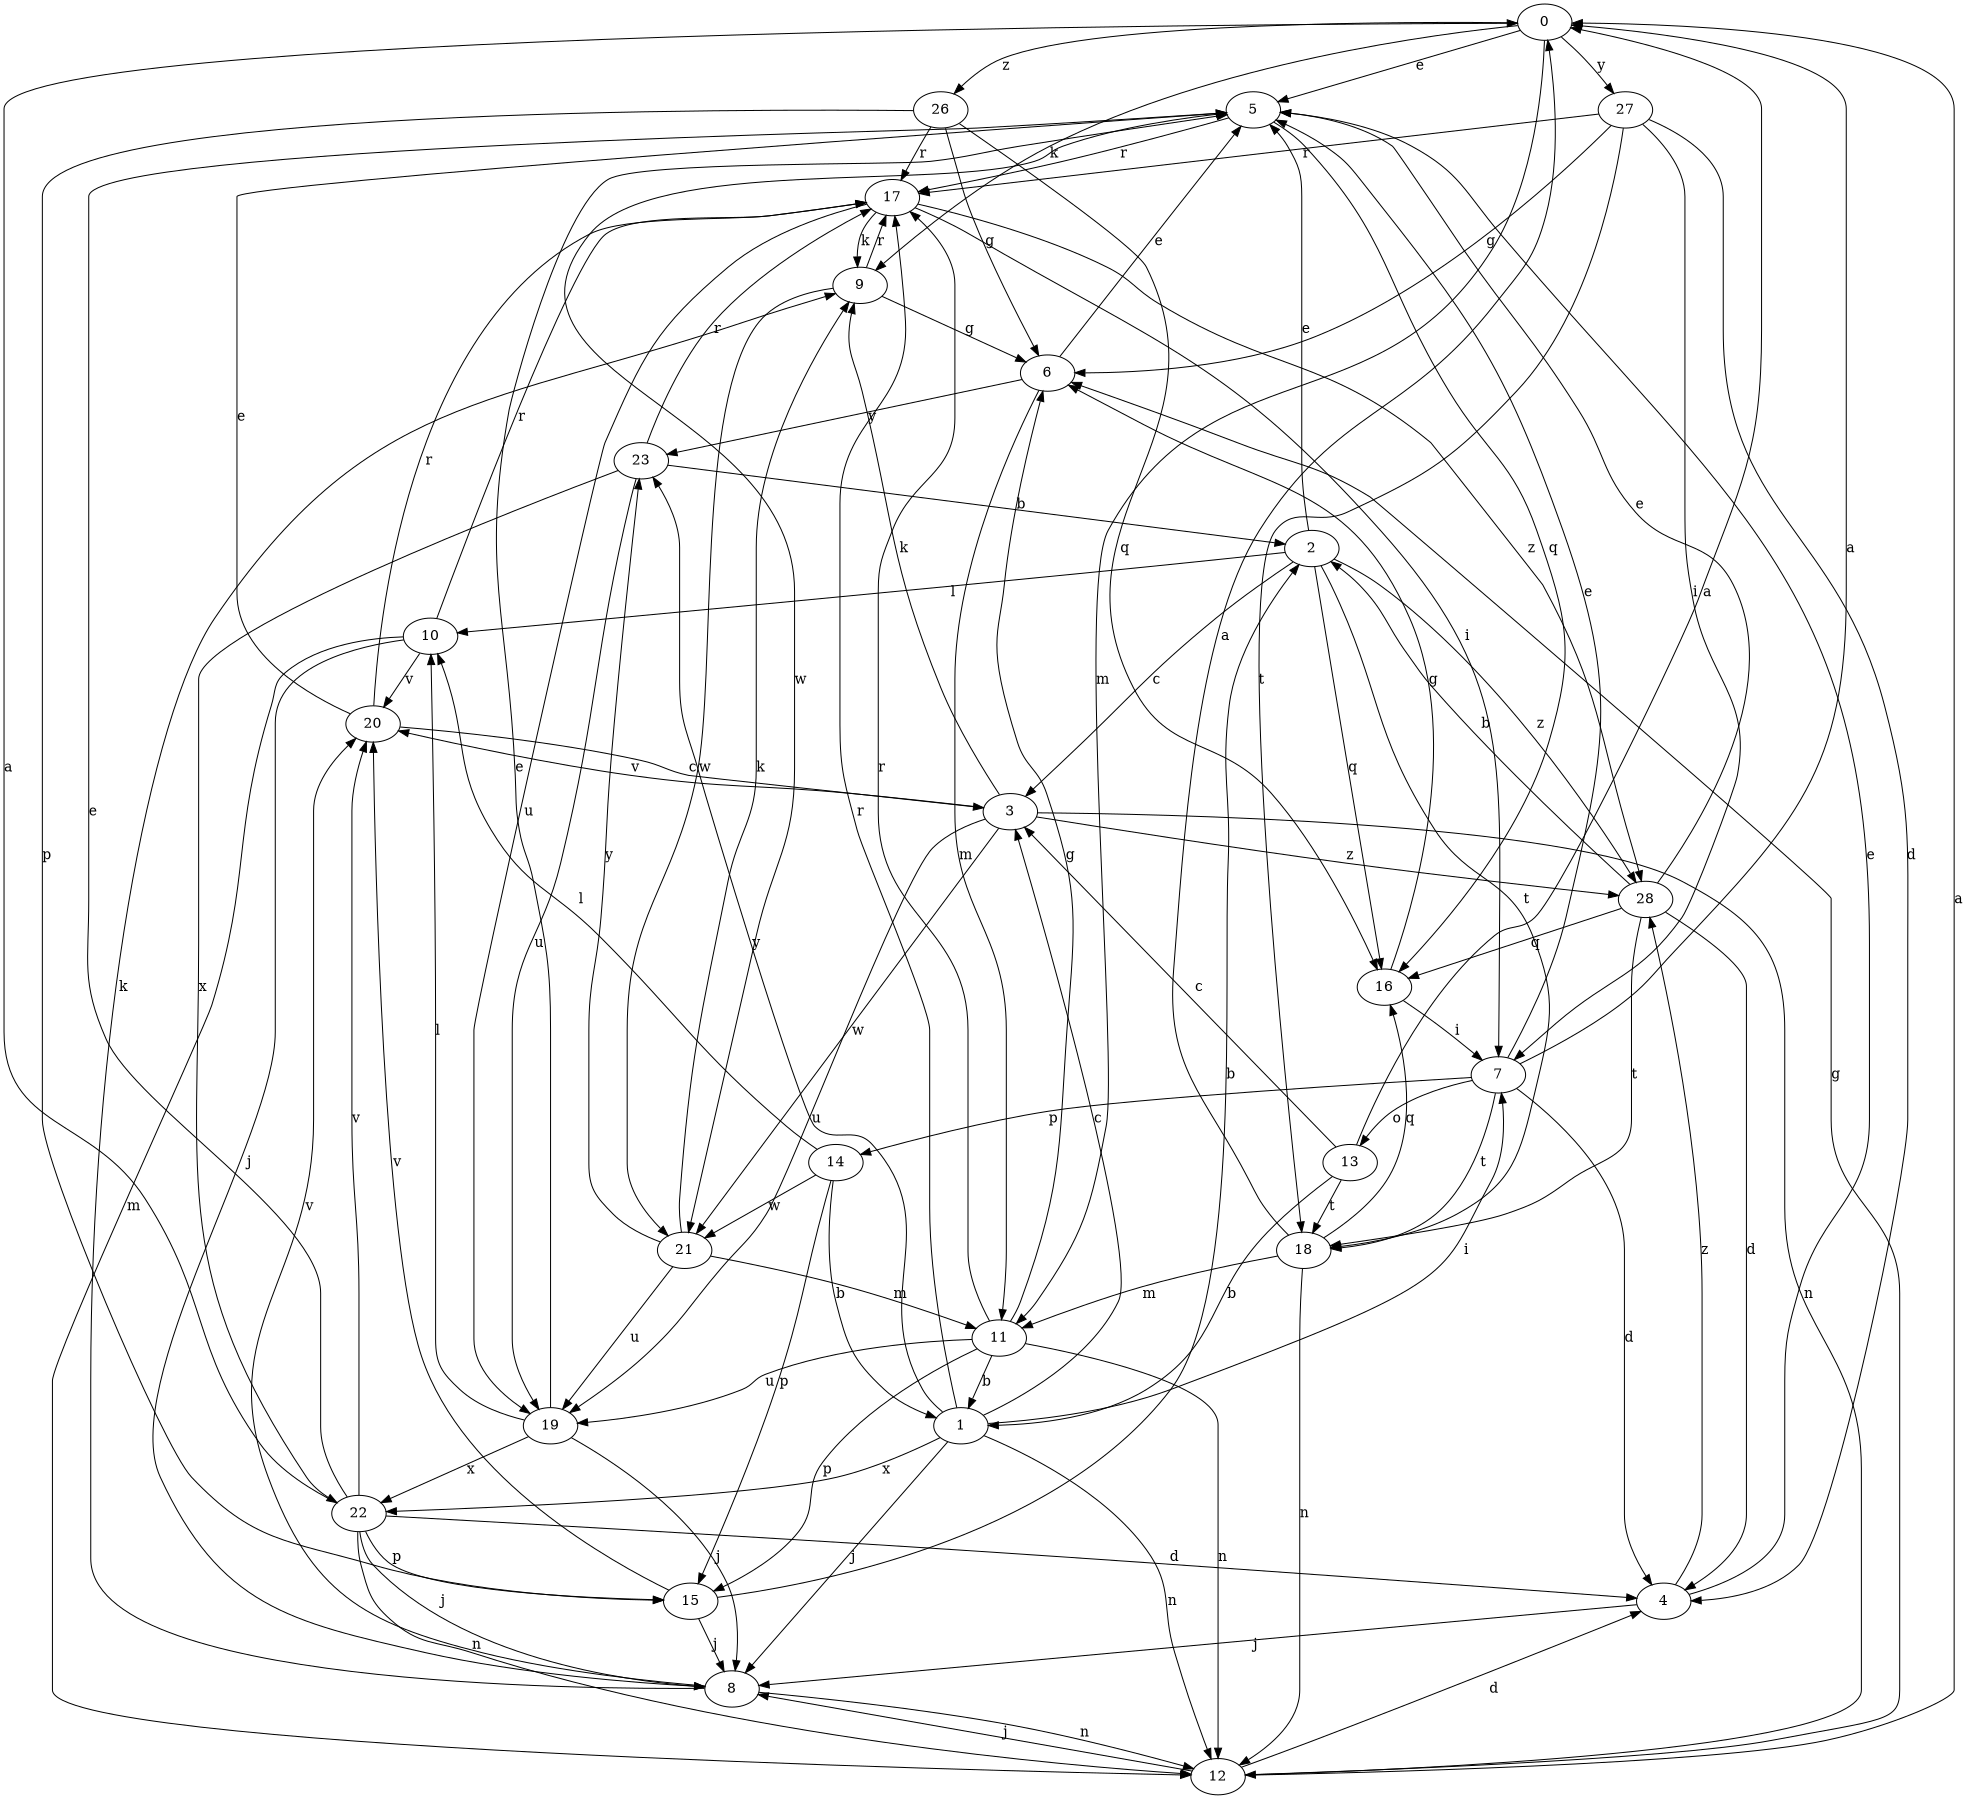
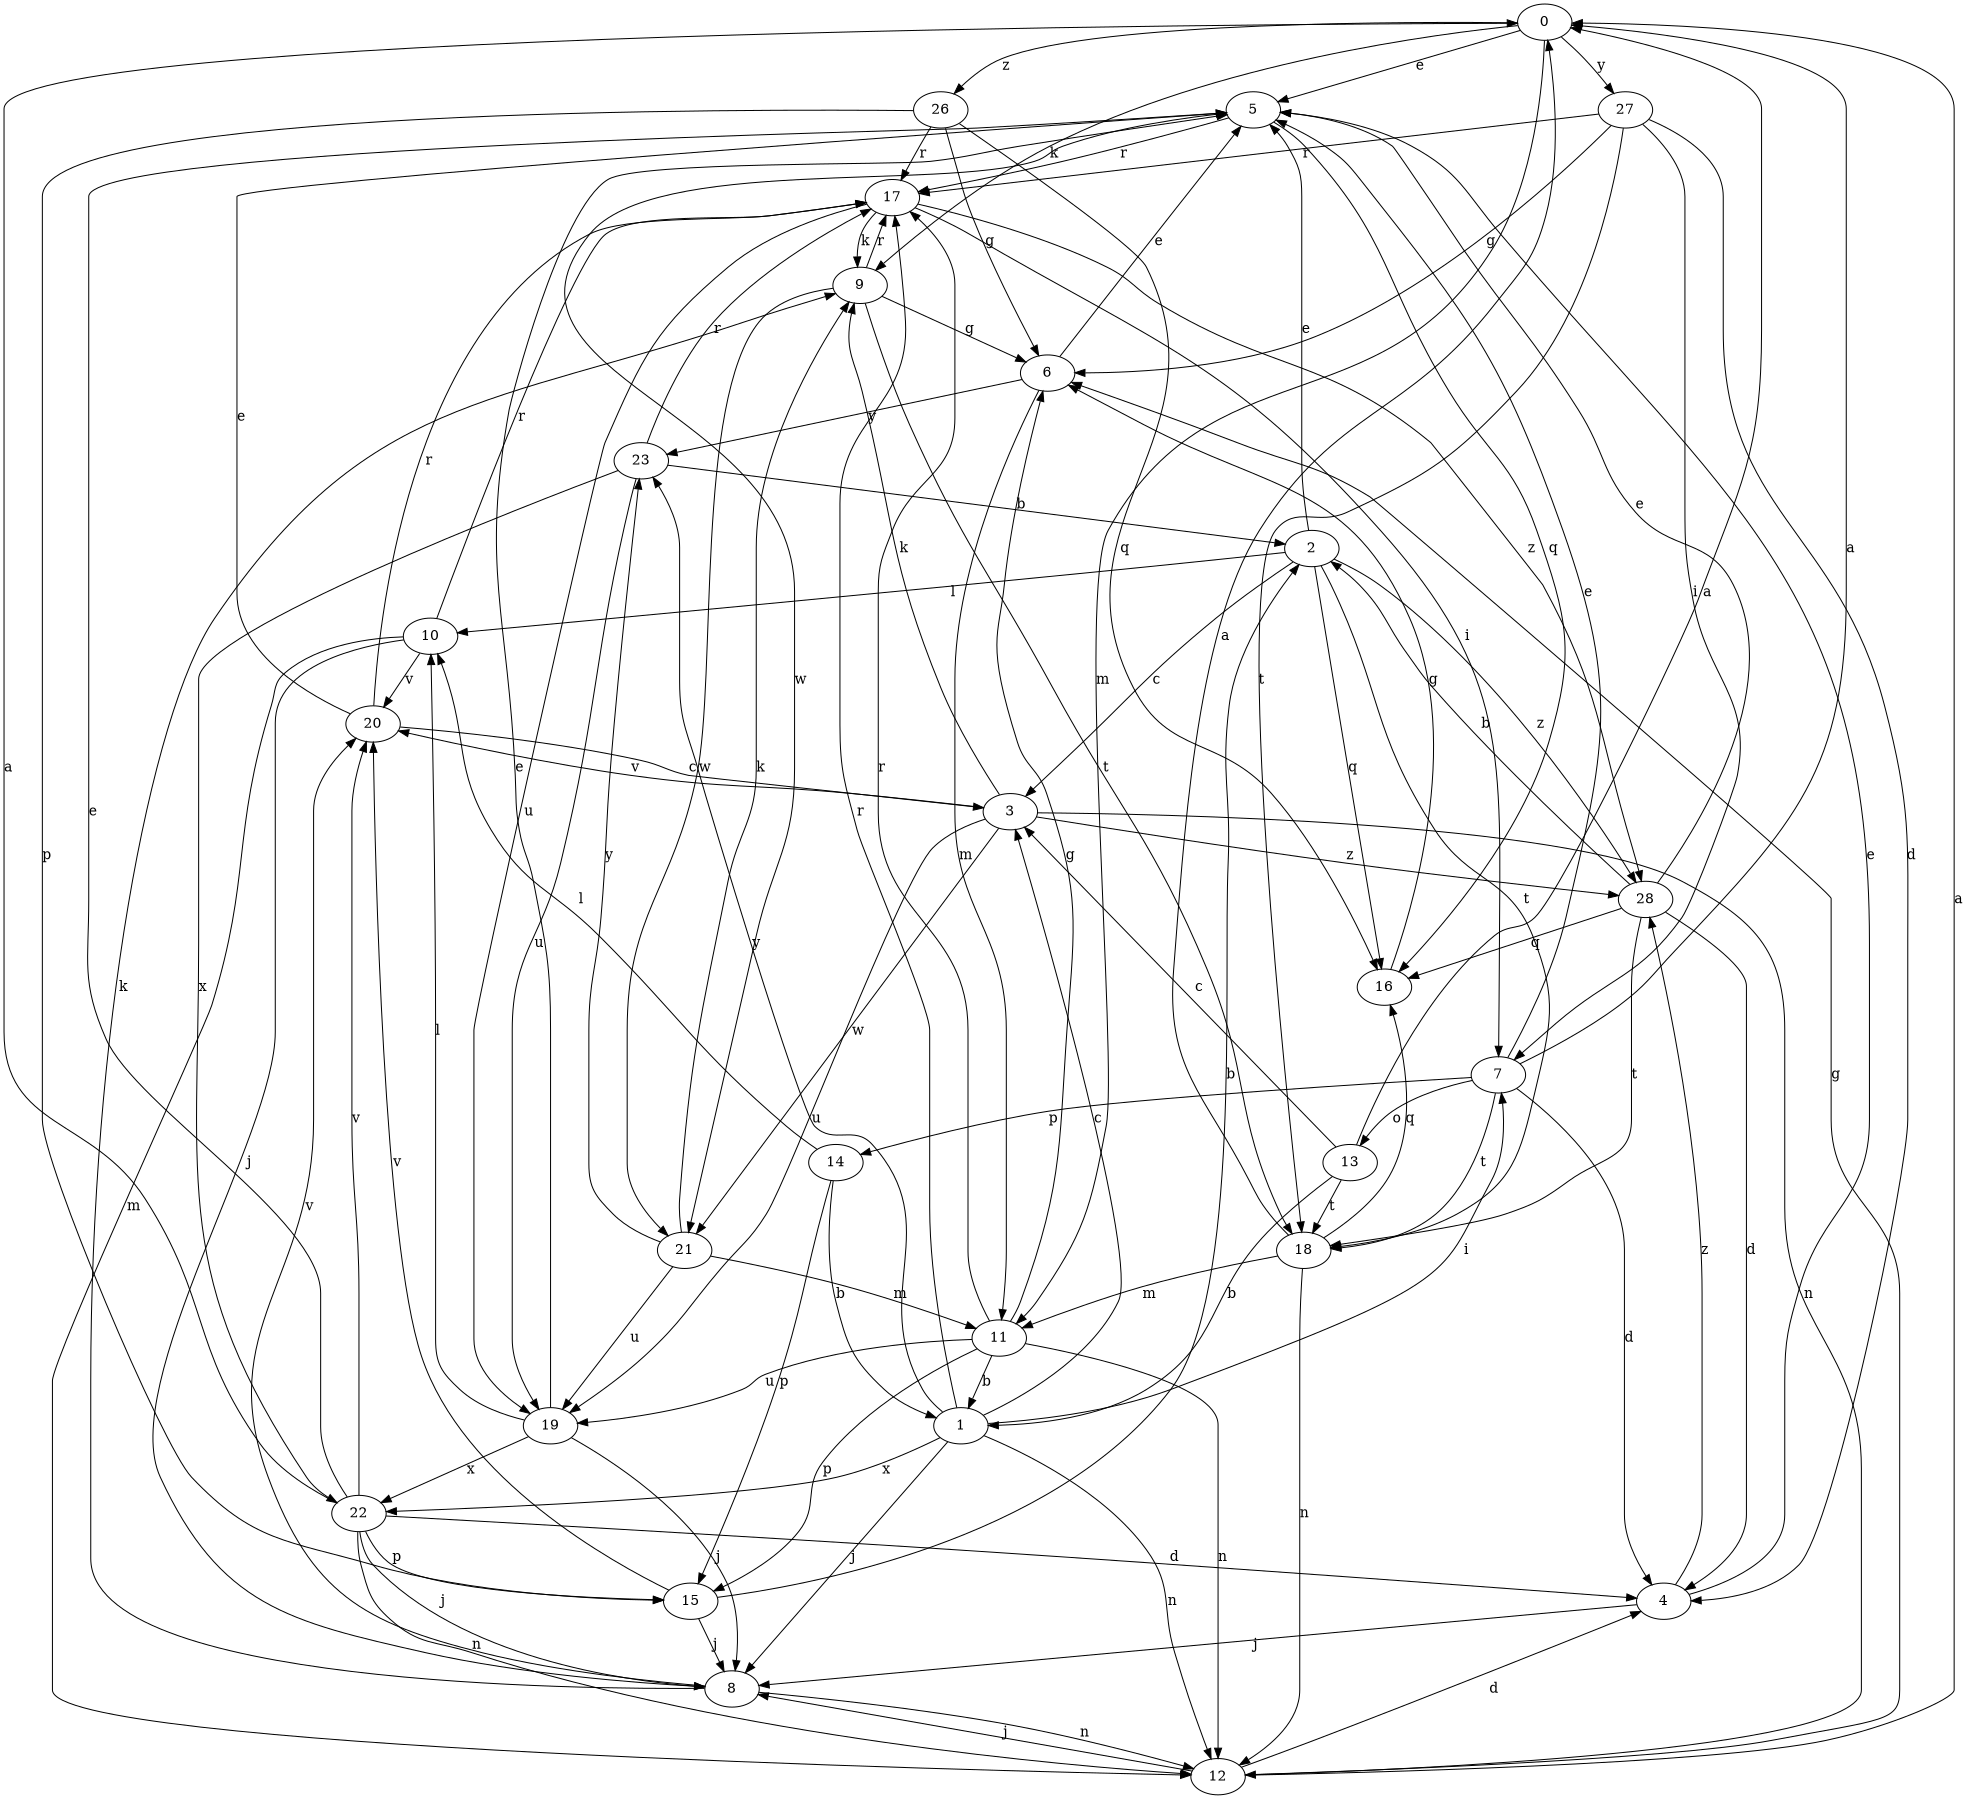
none -> (1080, 736)
(1440, 1026) -> none
(762, 1205) -> none
